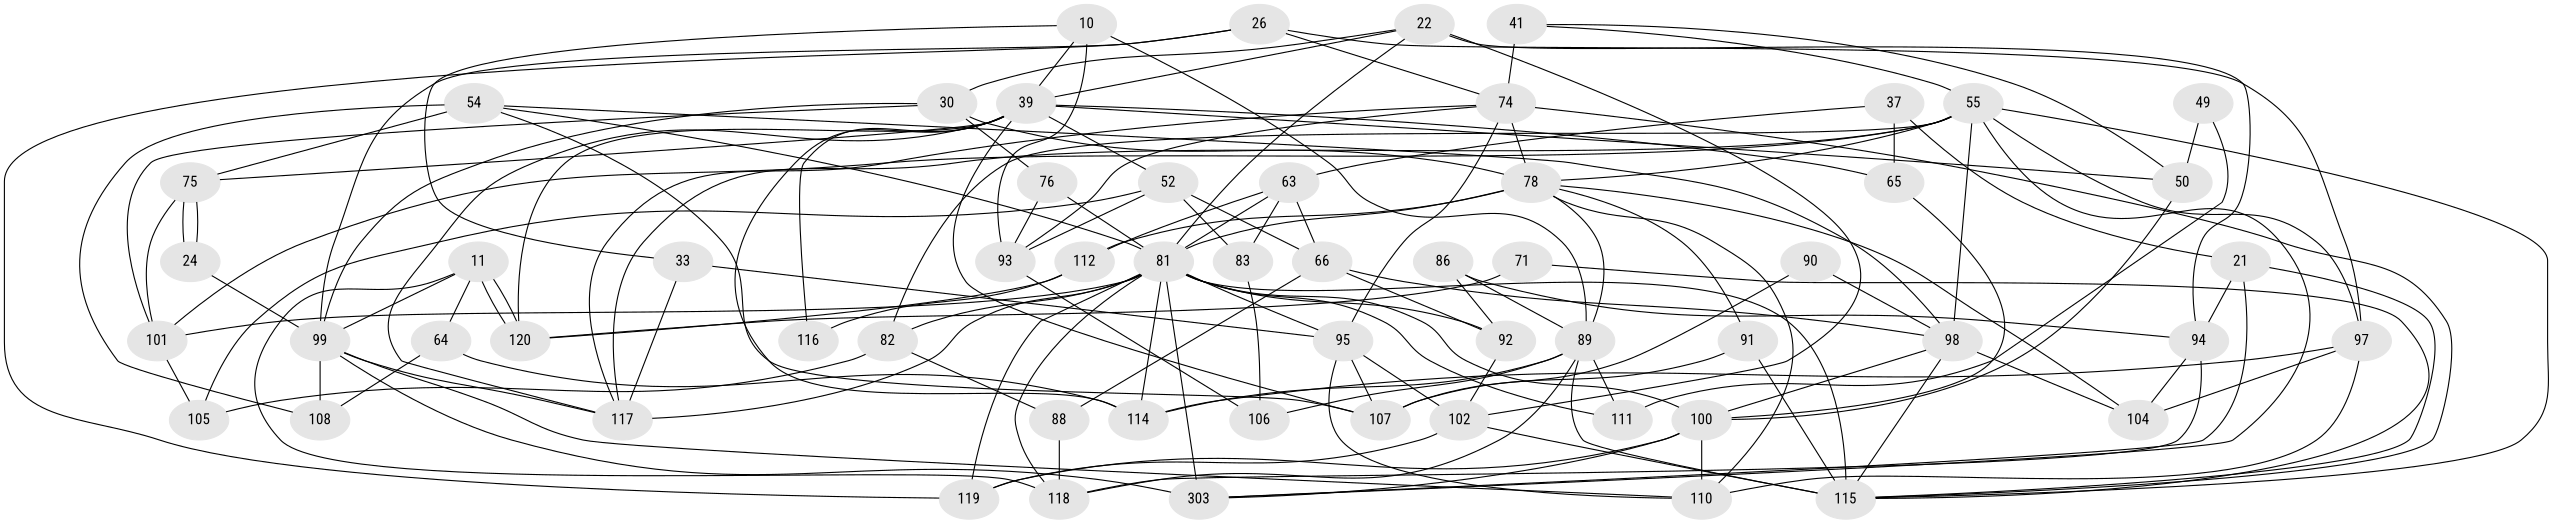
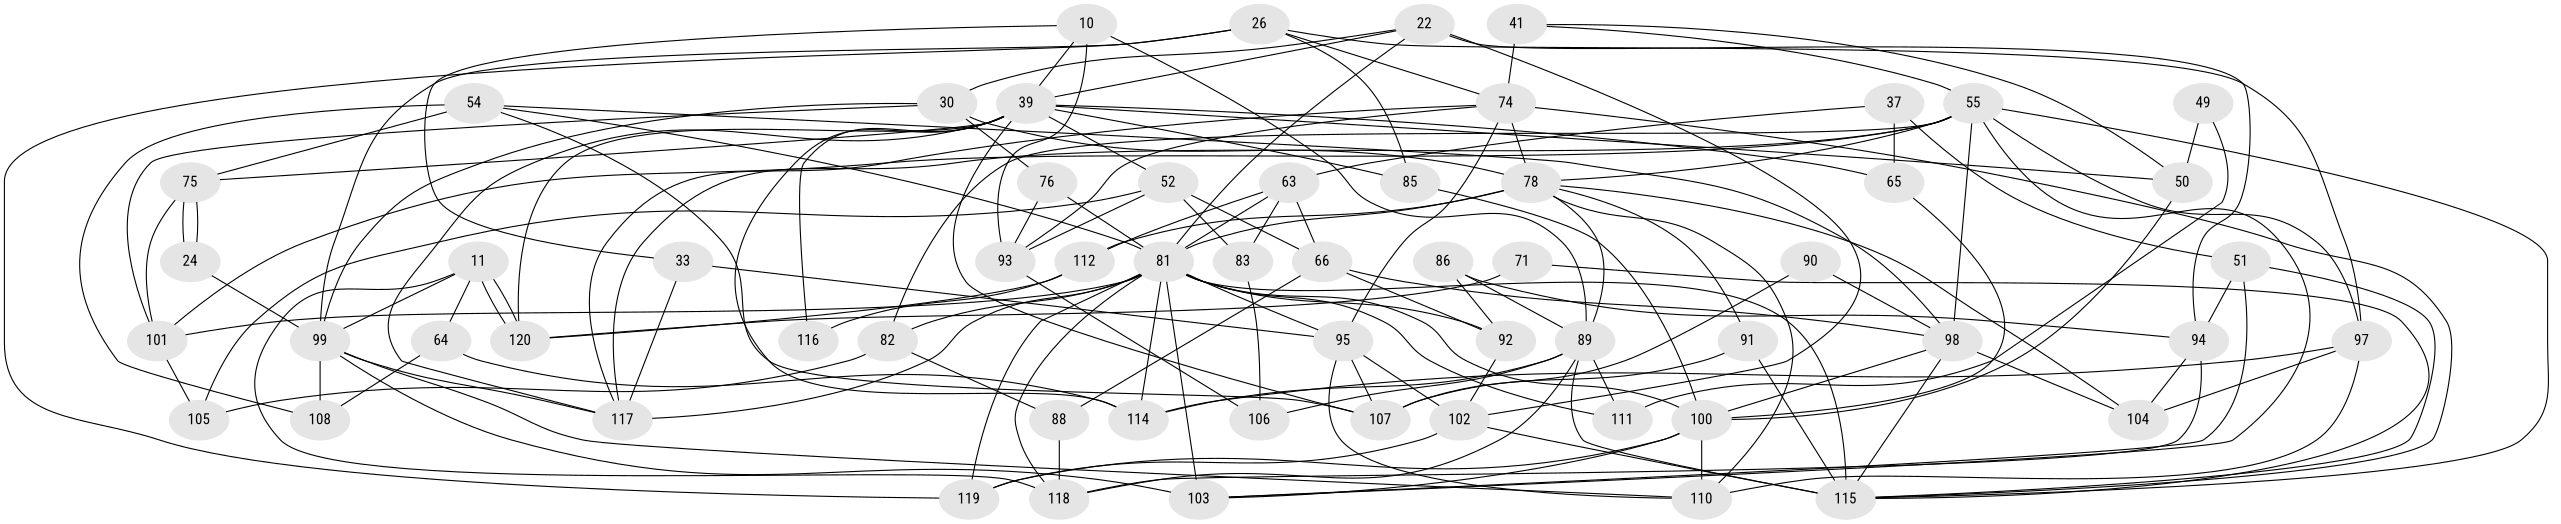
none -> (1410, 183)
(2241, 262) -> (2241, 262)
(1199, 499) -> (1199, 499)
